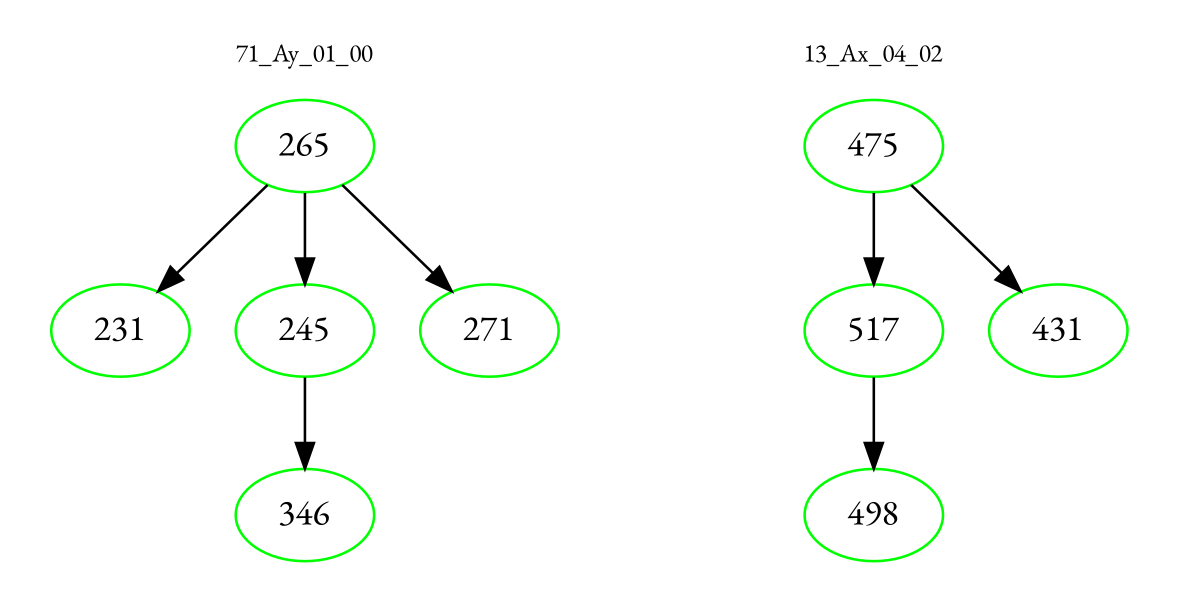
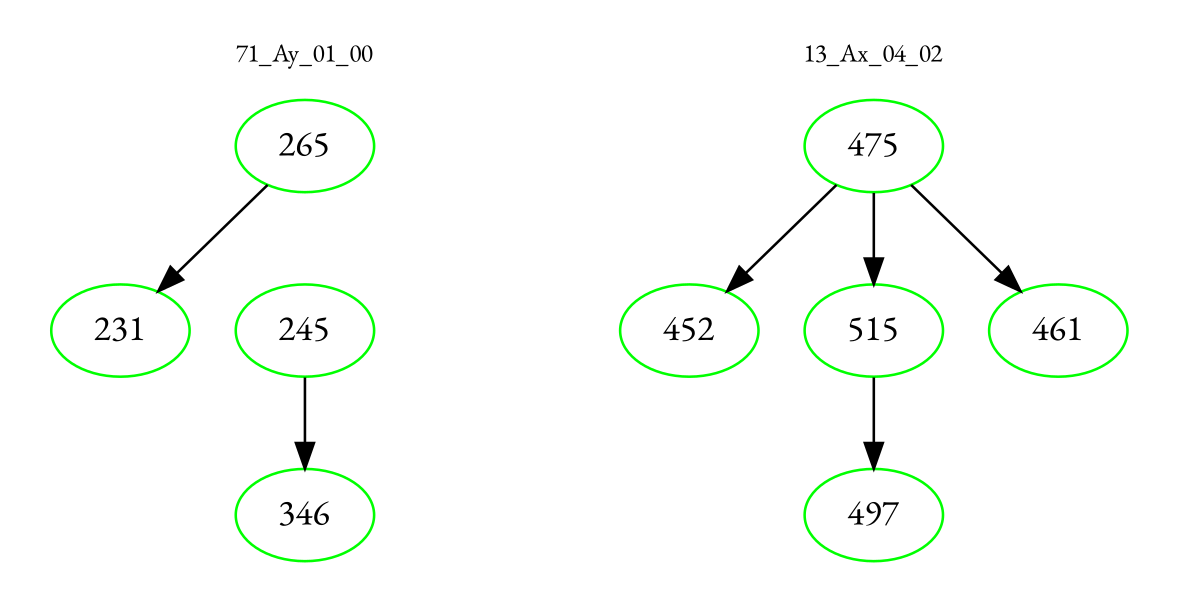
(305, 226) -> none
(489, 331) -> none
none -> (689, 331)
(874, 331) -> (874, 331)
(1058, 331) -> (1058, 331)
(874, 515) -> (874, 515)
